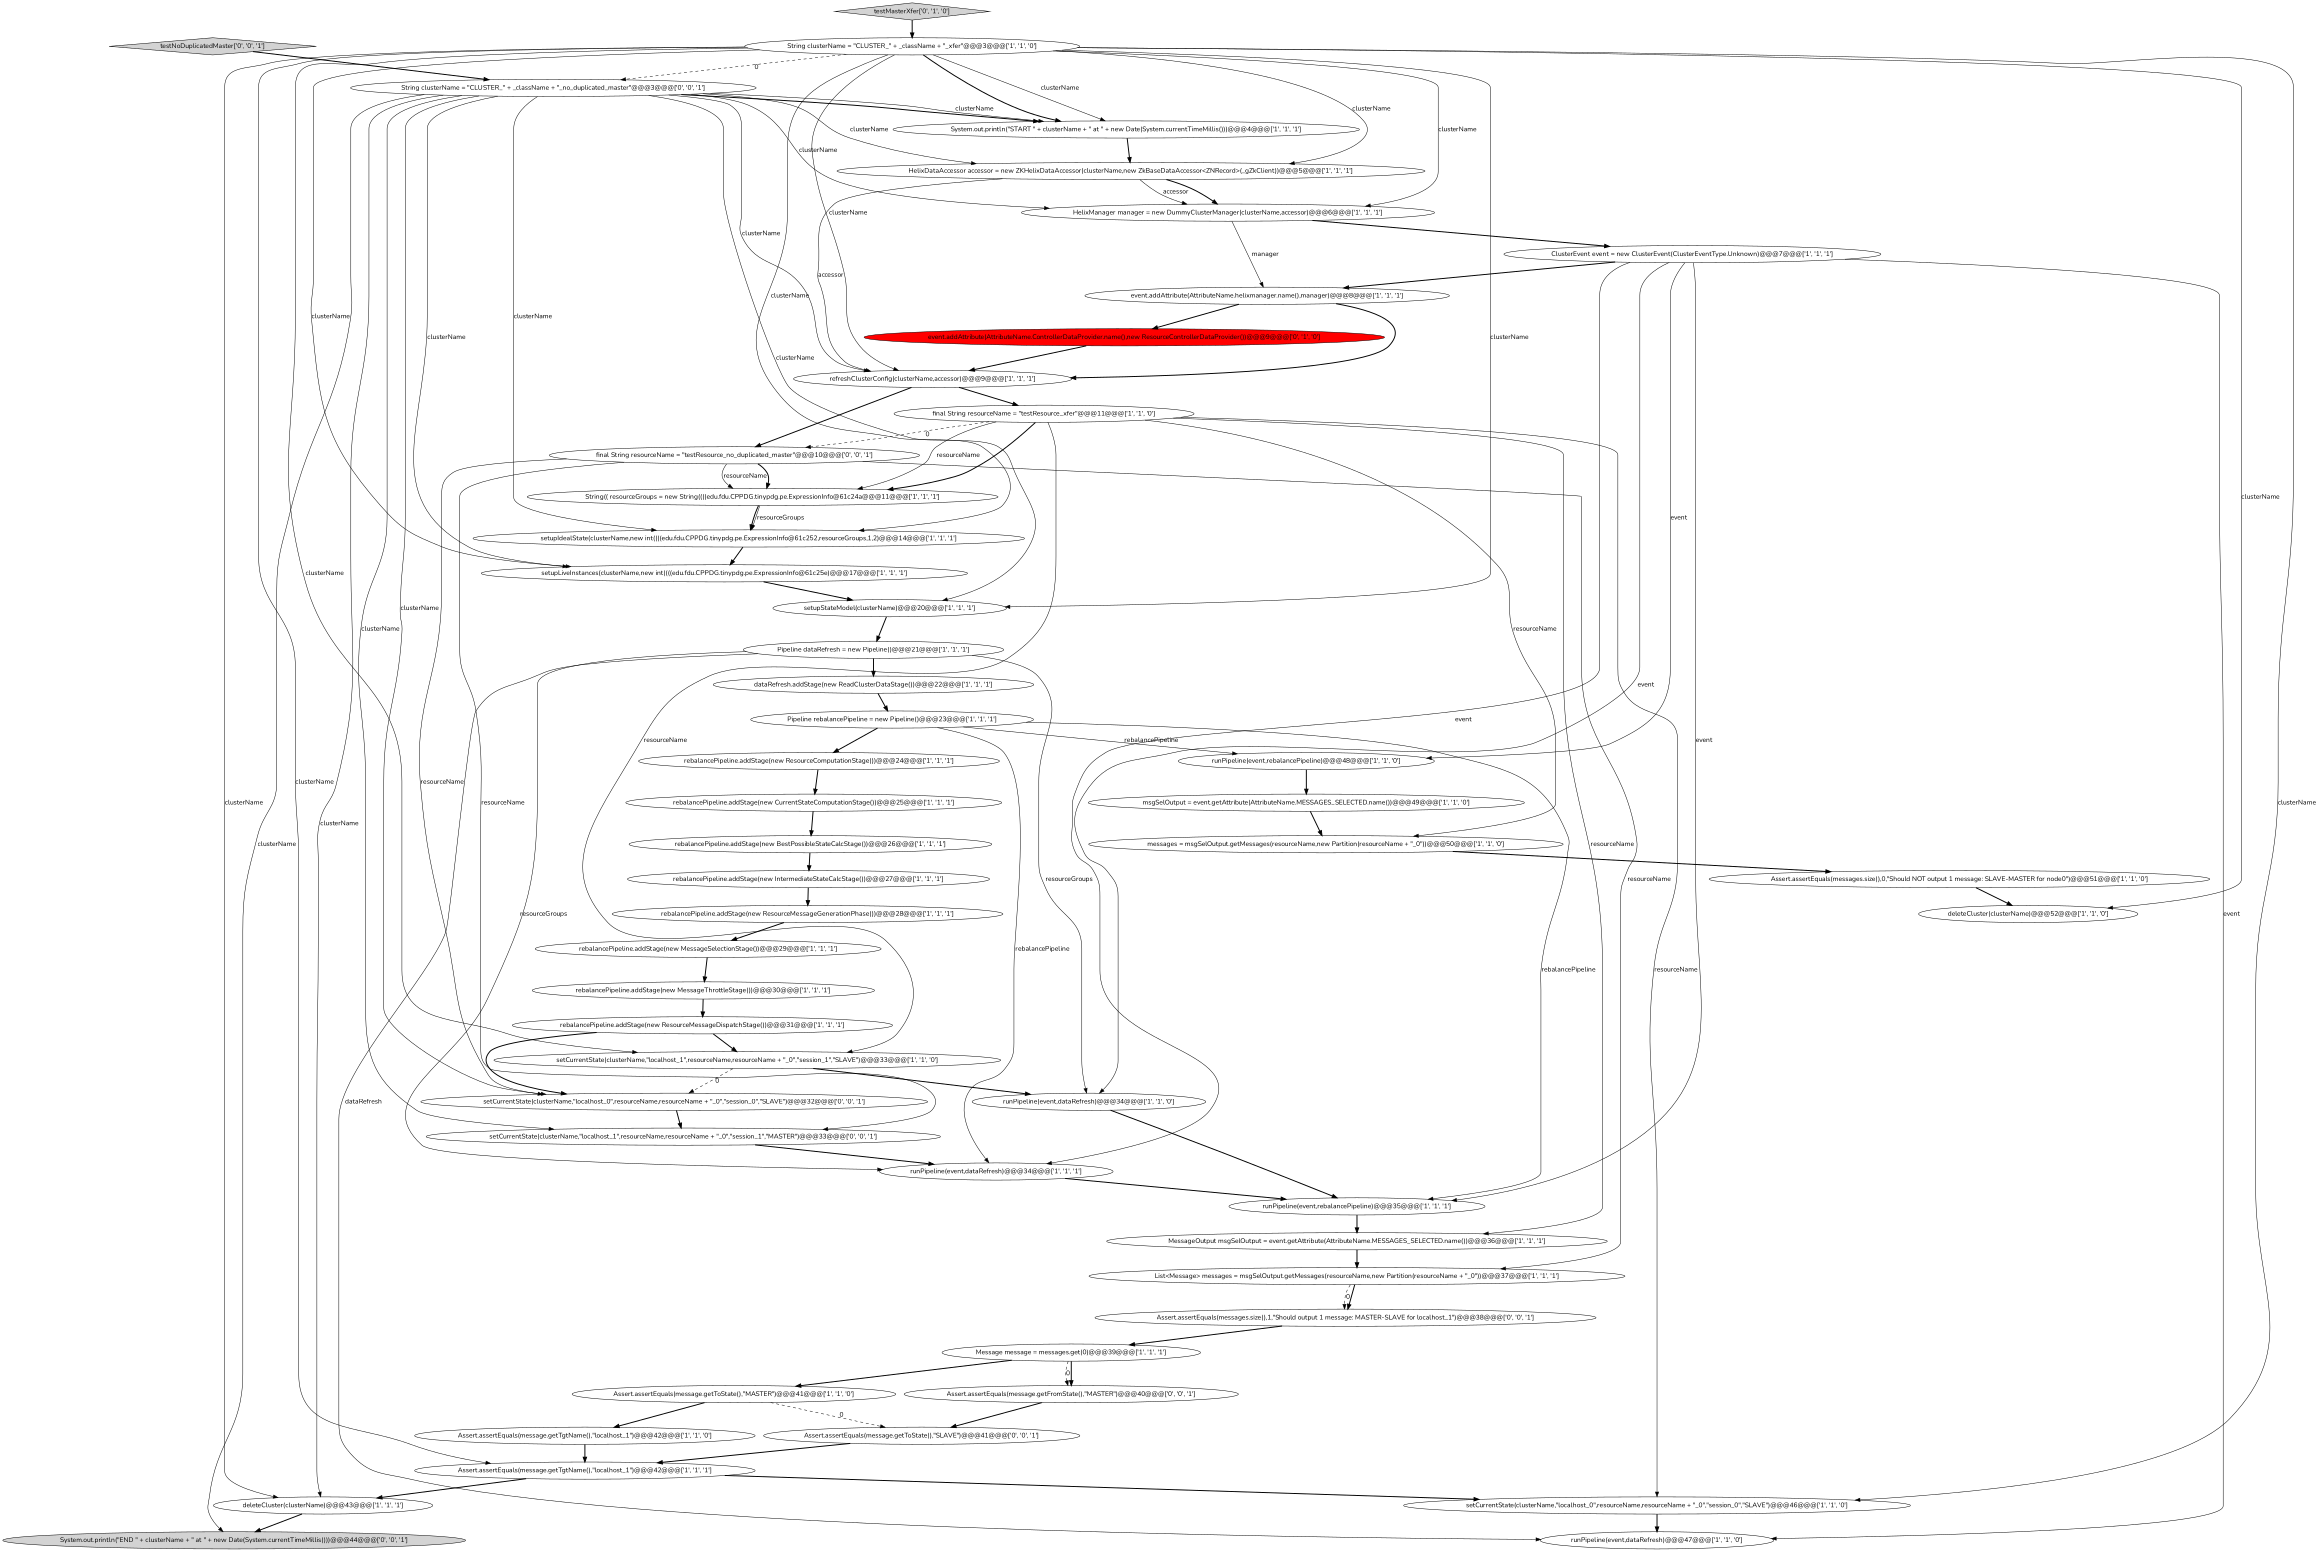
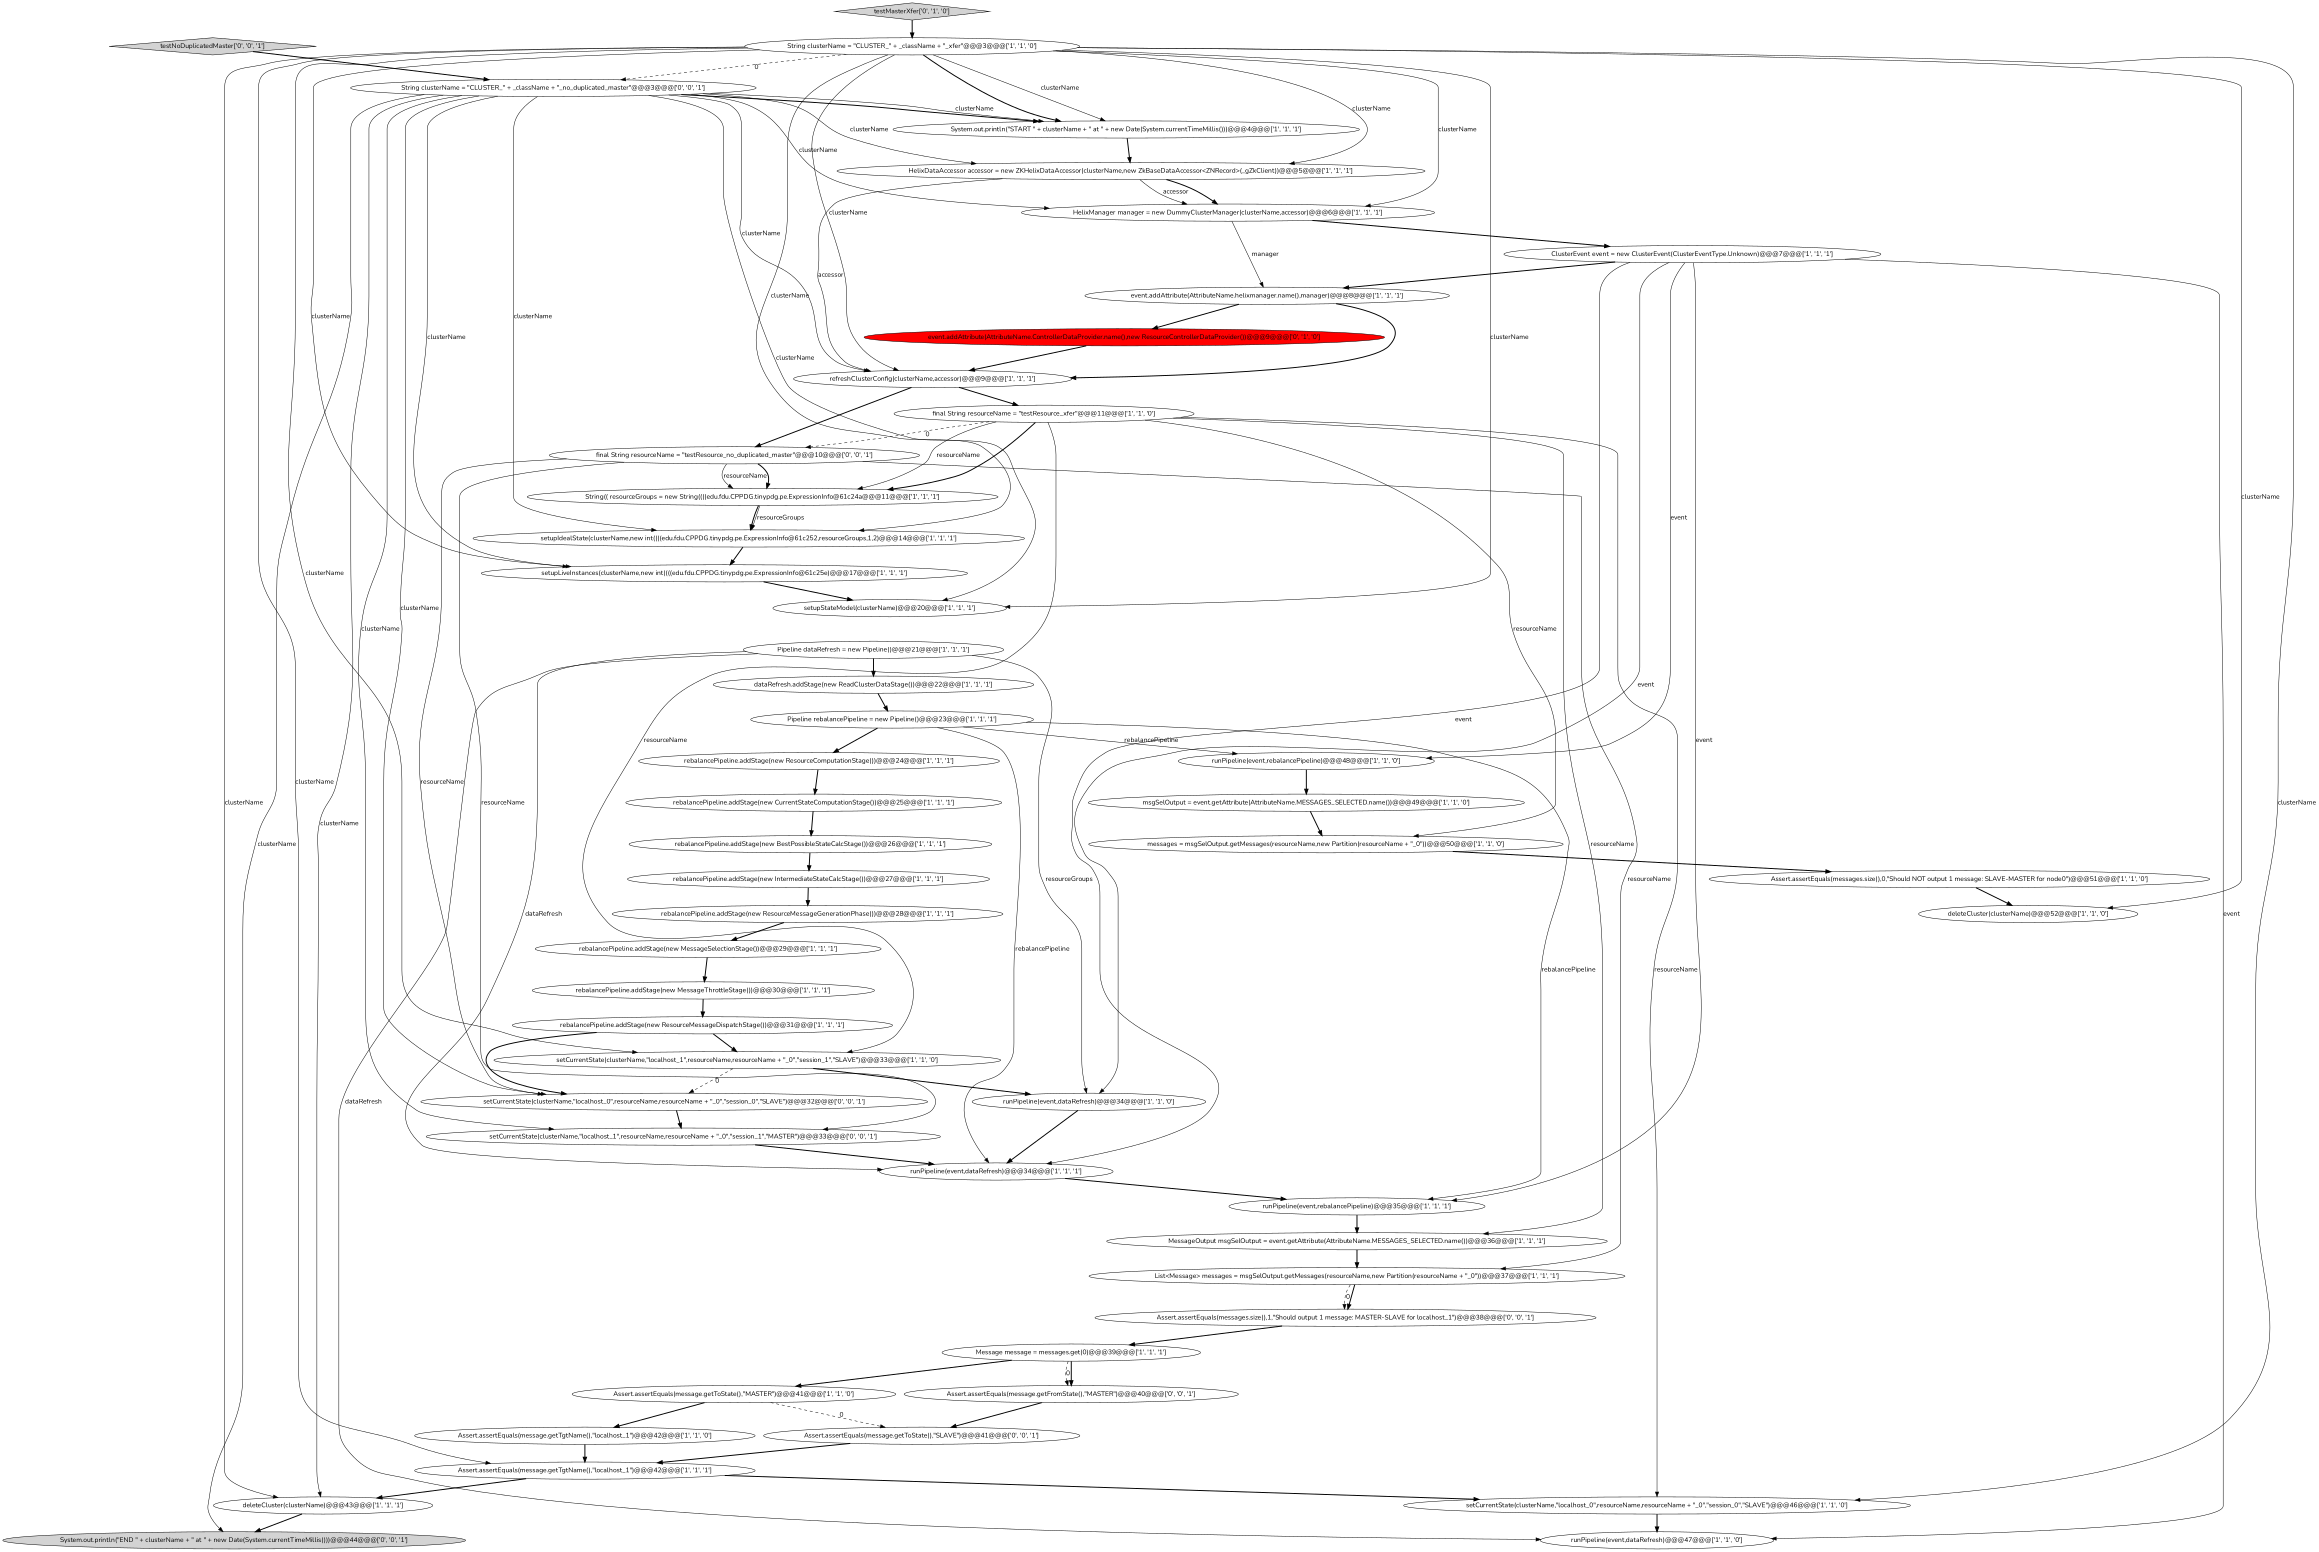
(883, 627) -> none
(544, 914) -> (544, 914)
(1222, 1152) -> (1045, 1135)
